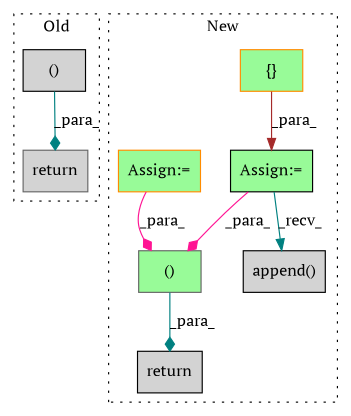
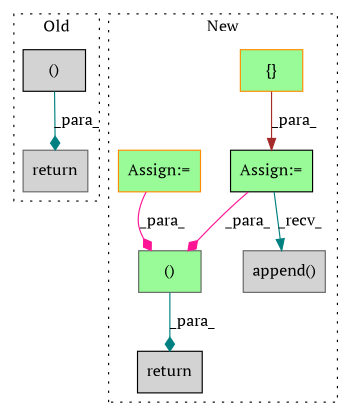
(284, 272) -> (284, 272)
